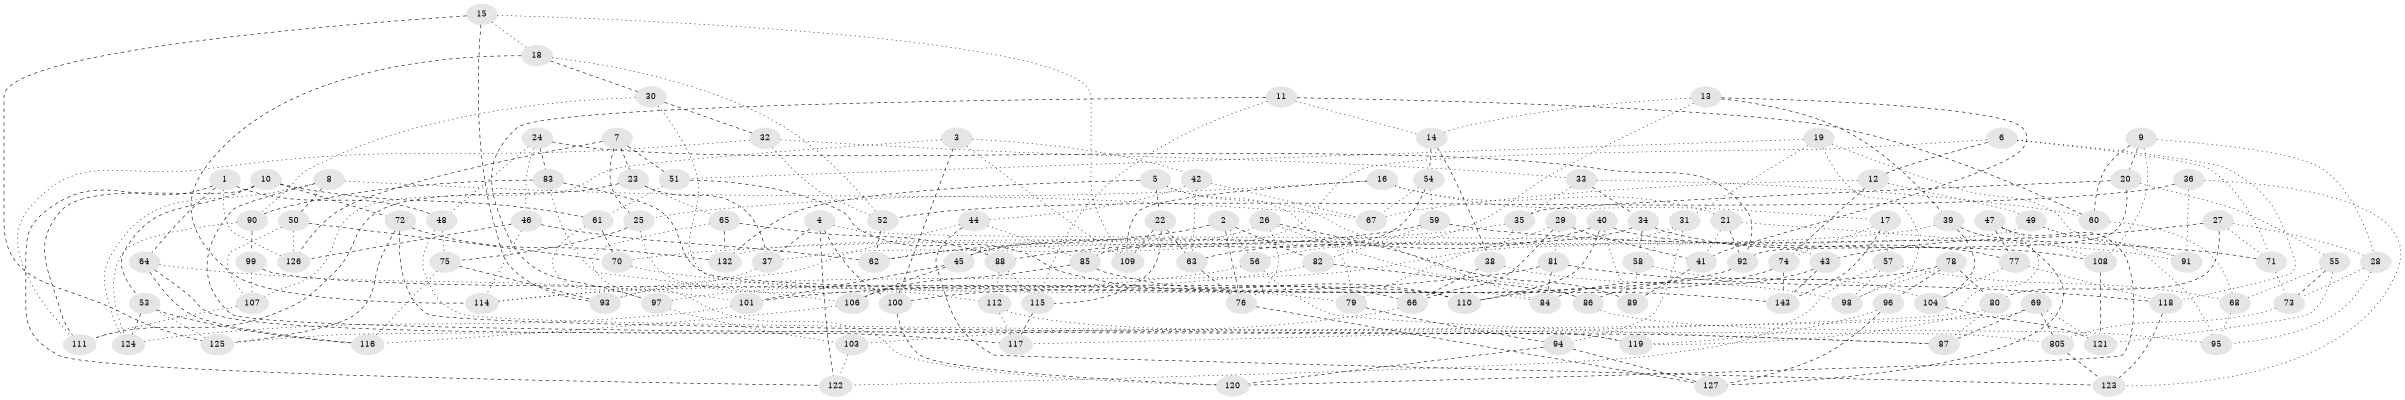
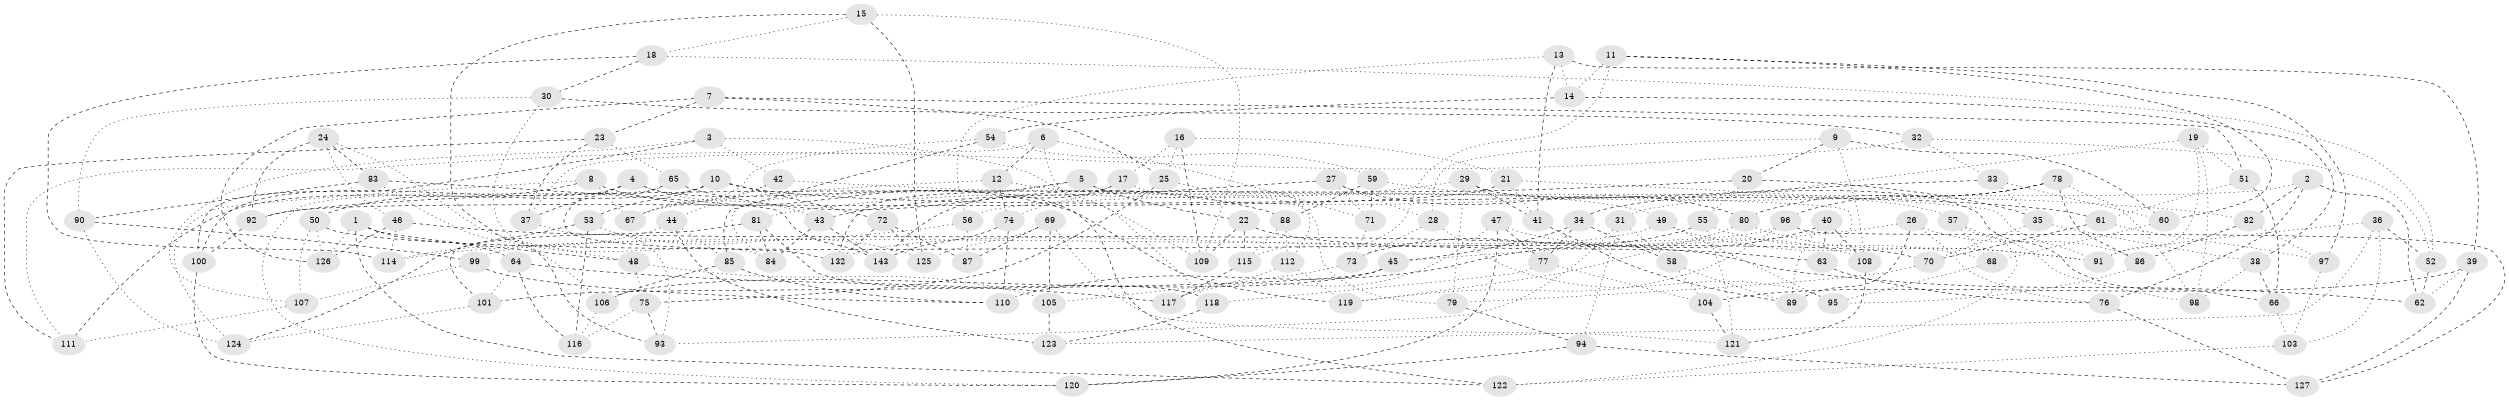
none -> (1130, 241)
none -> (2369, 305)
(1970, 324) -> (1919, 248)
(2058, 345) -> (1049, 303)
